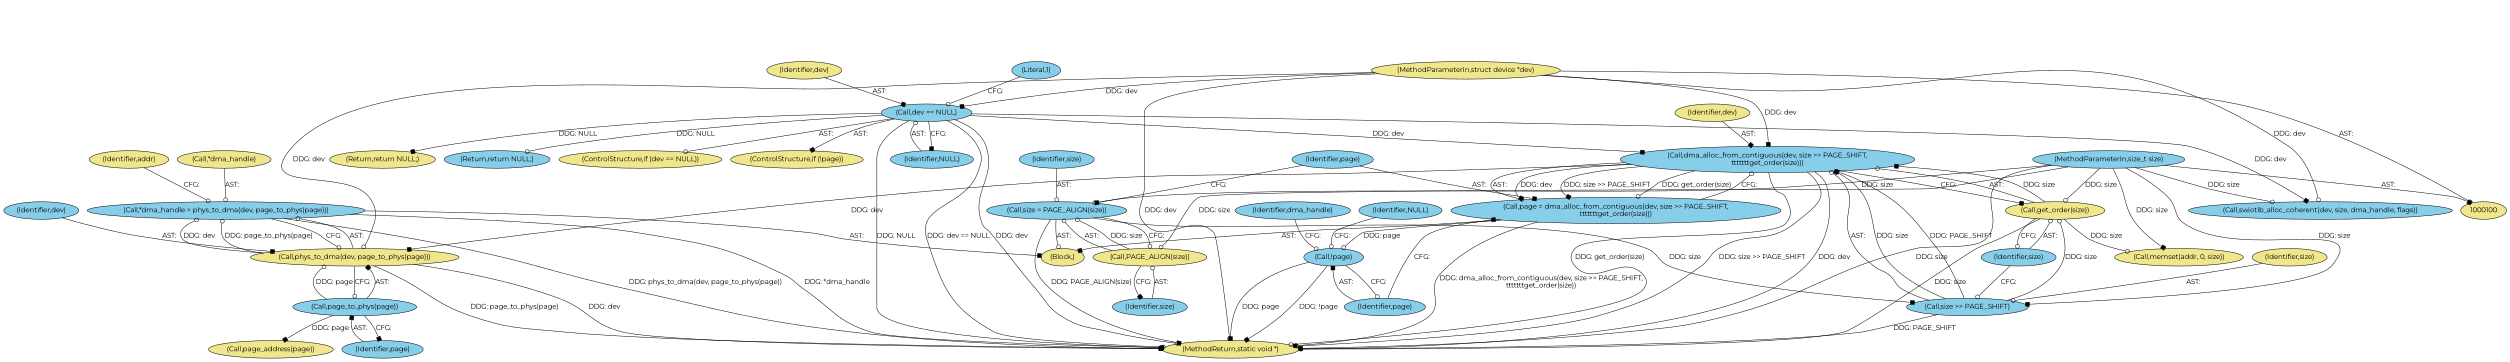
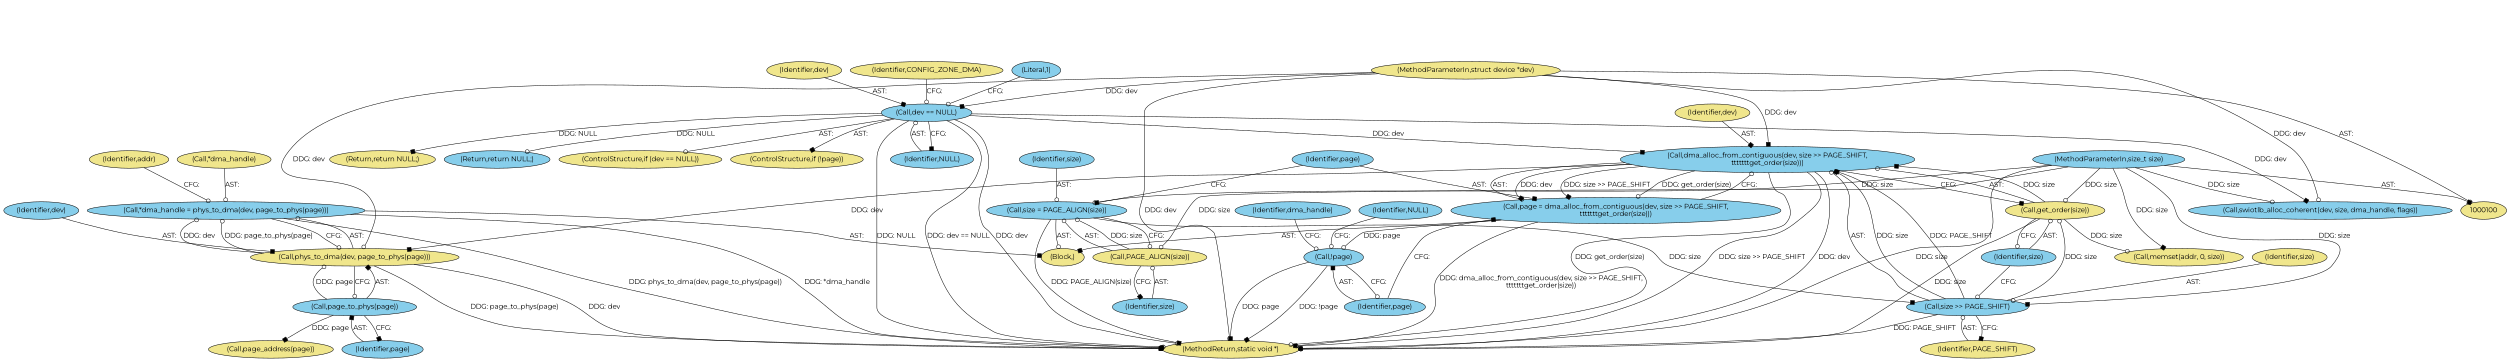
none -> (927, 70)
none -> (1978, 349)
